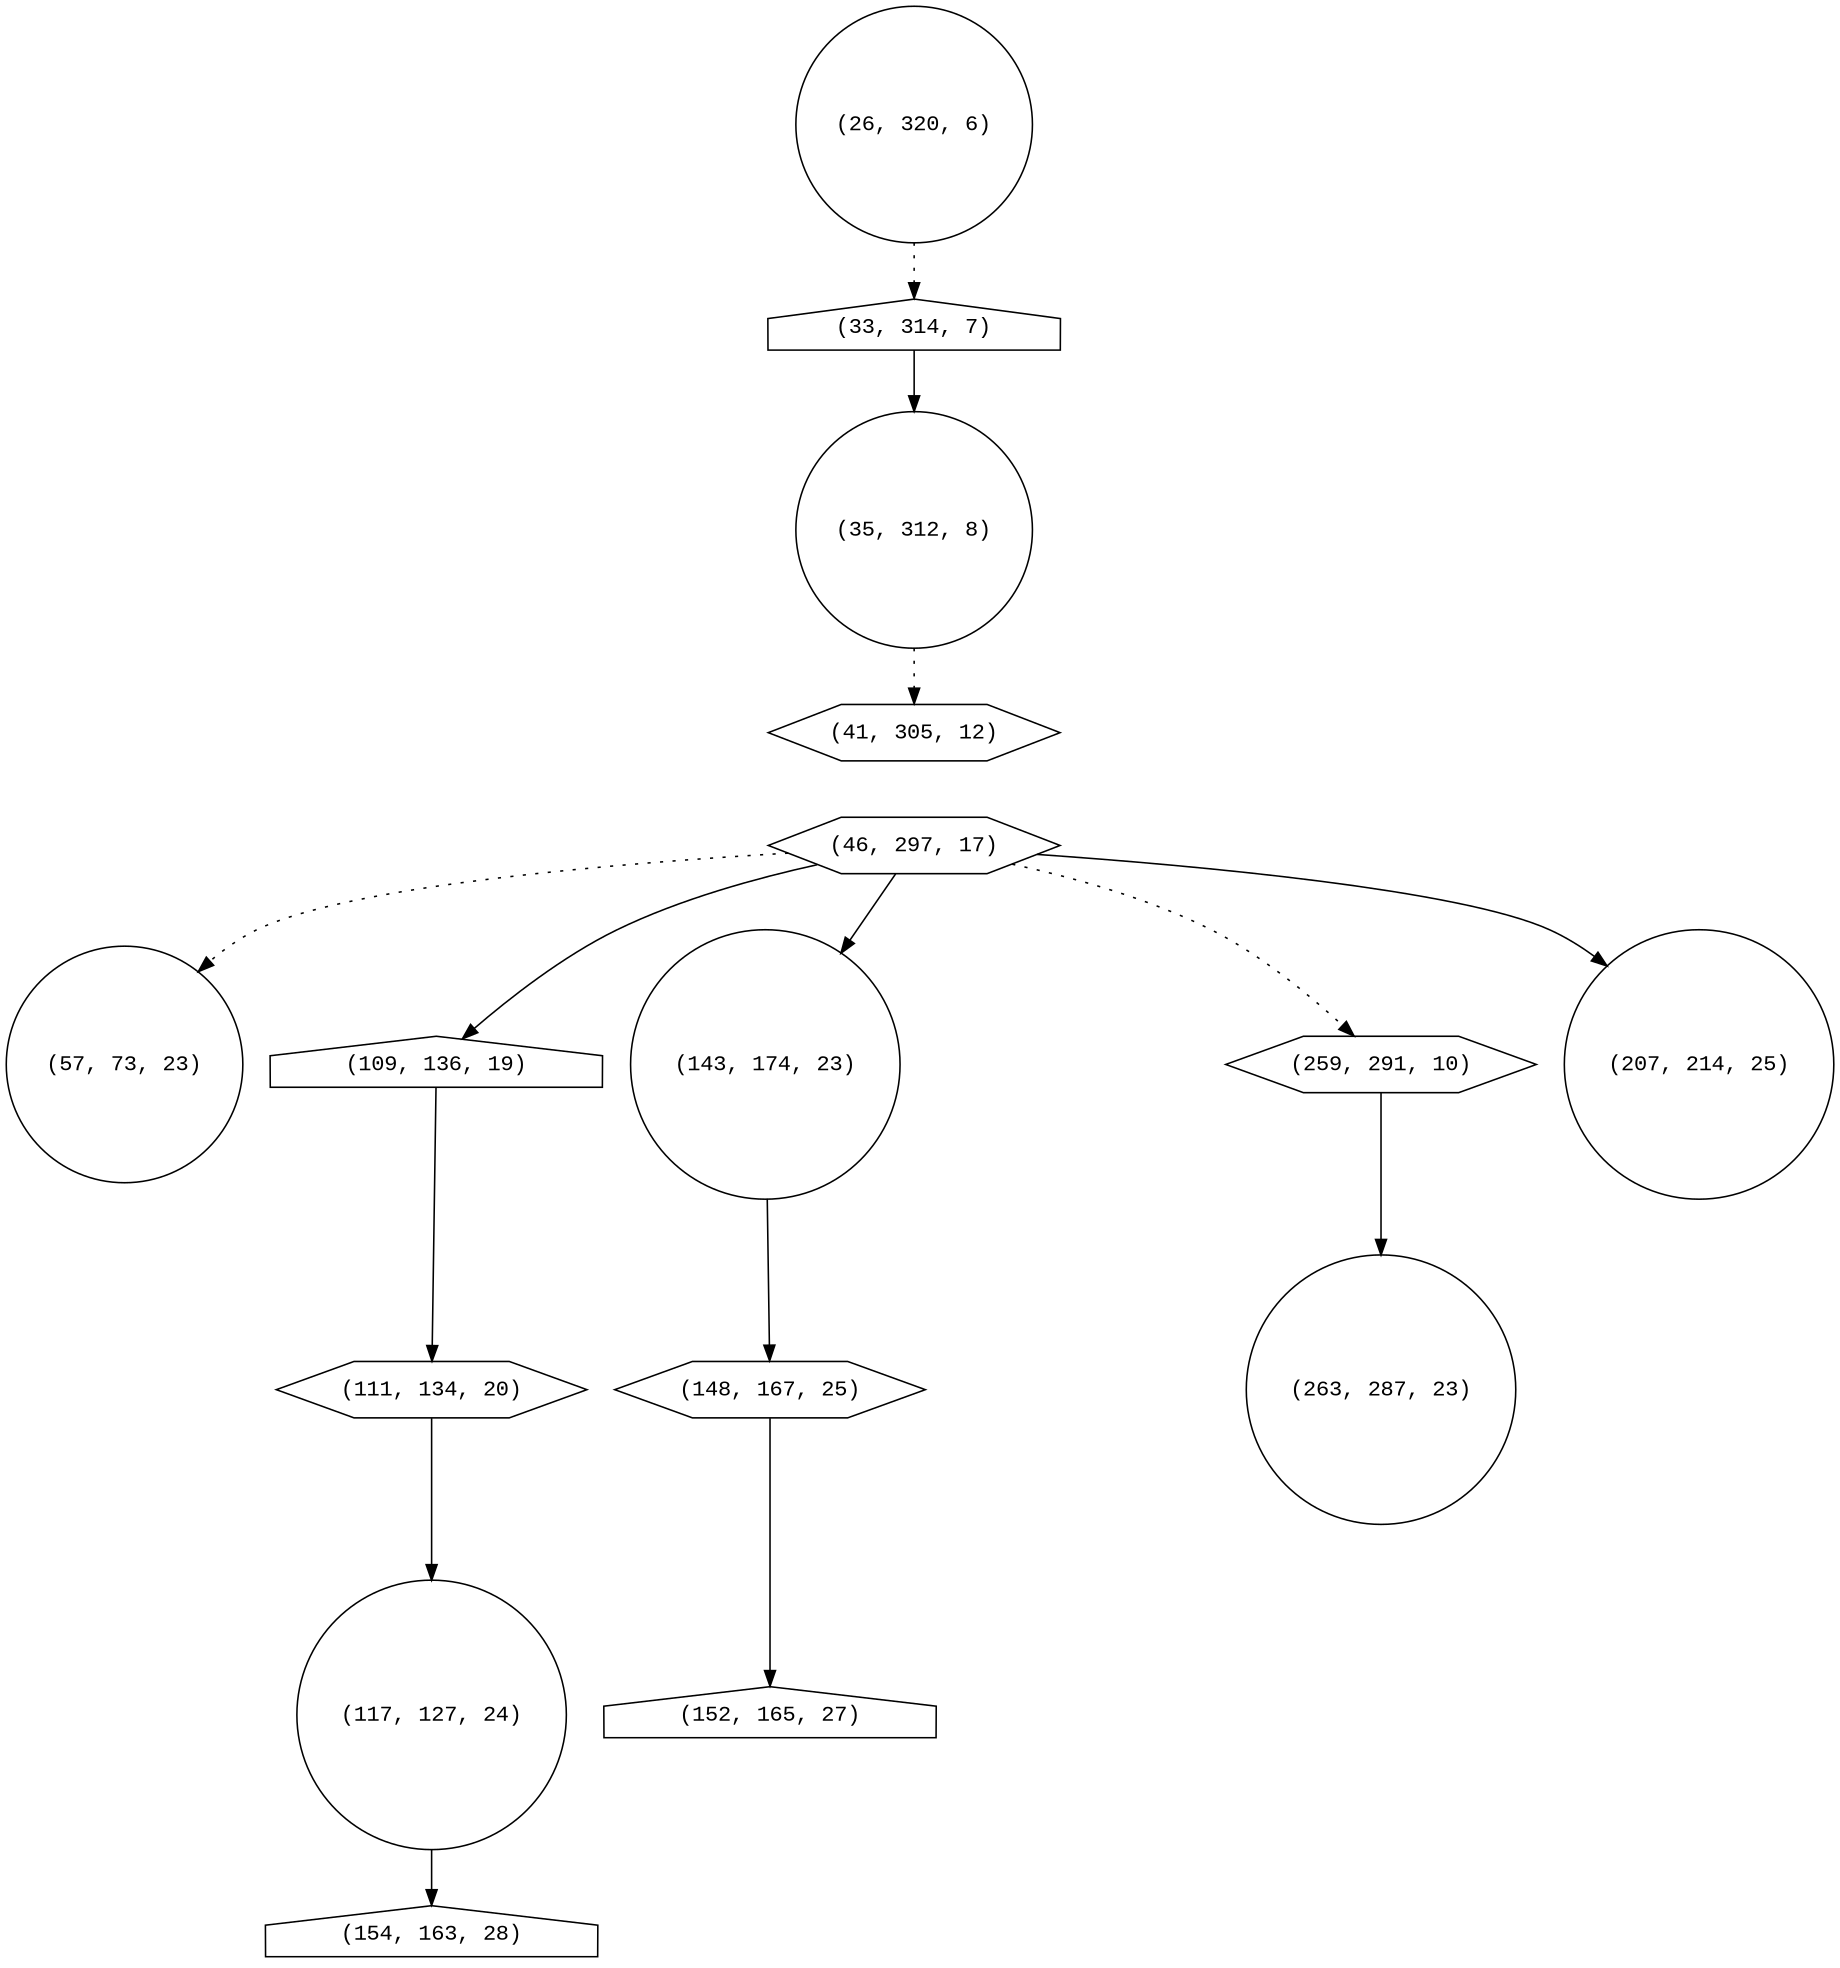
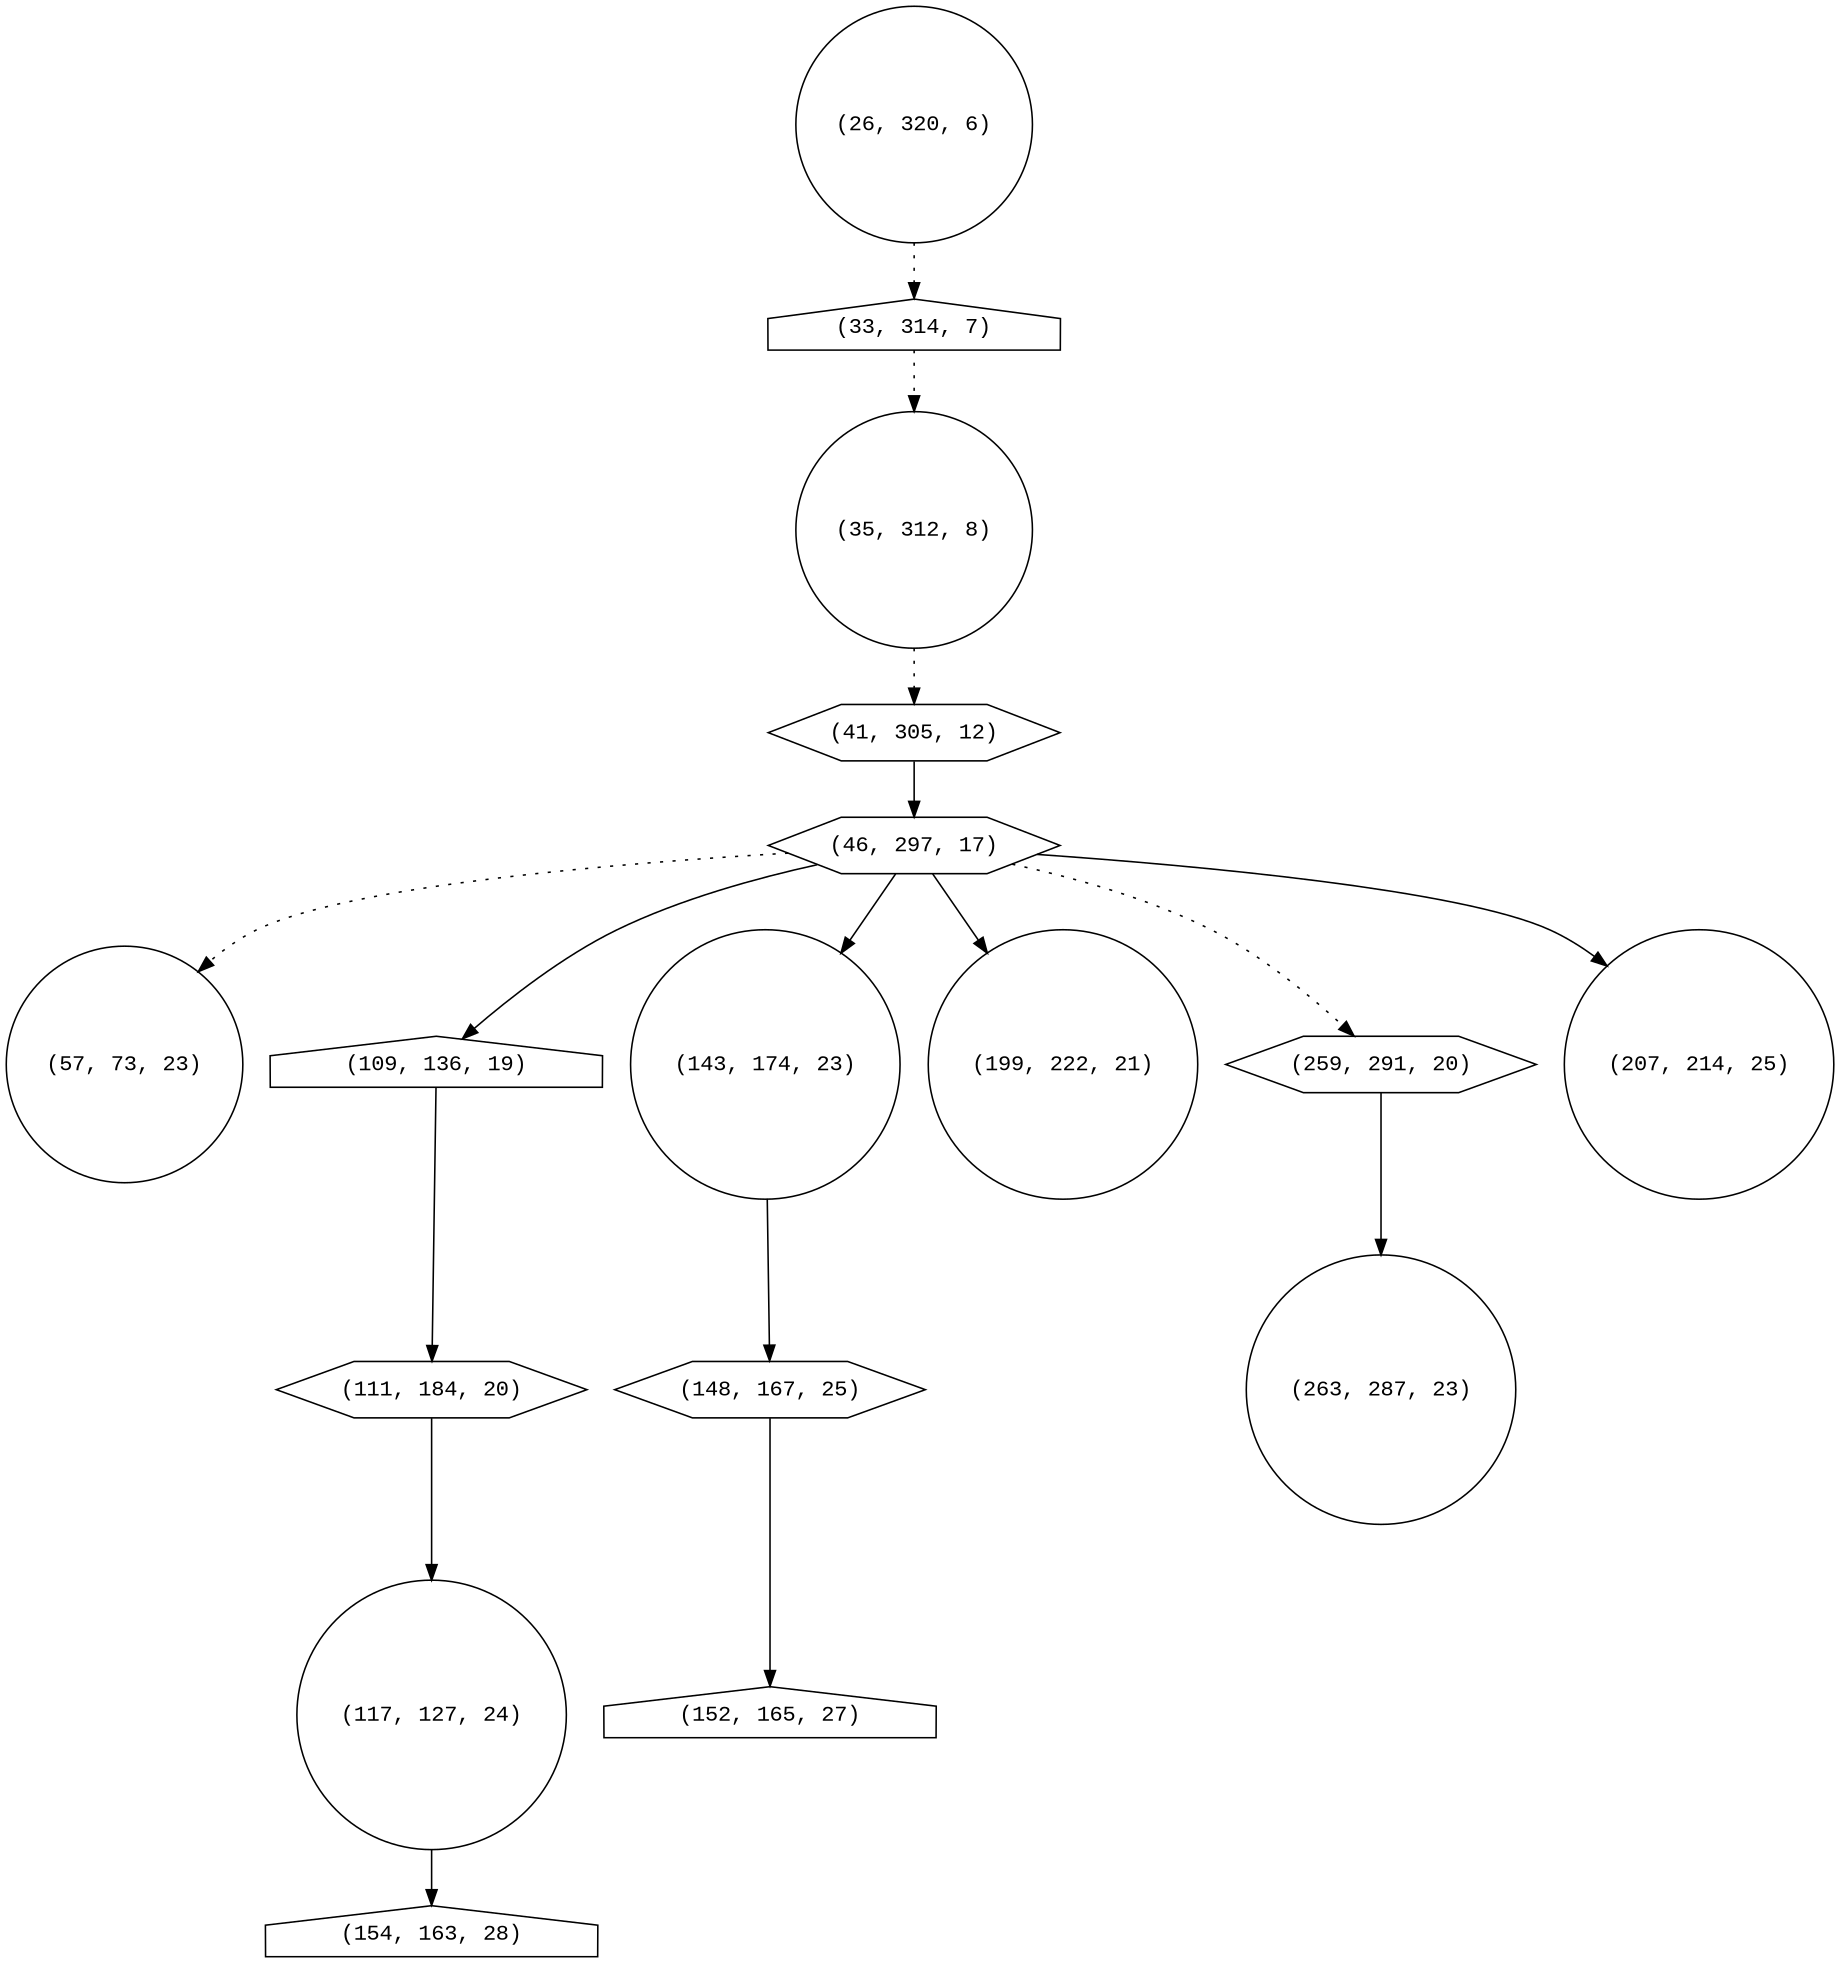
(914, 373) -> (914, 373)
none -> (914, 781)
none -> (1063, 1064)
(1381, 1064) -> (1381, 1064)
(432, 1390) -> (432, 1390)
